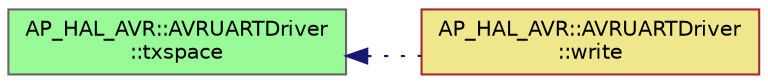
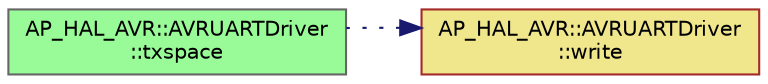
(394, 56) -> (373, 28)
